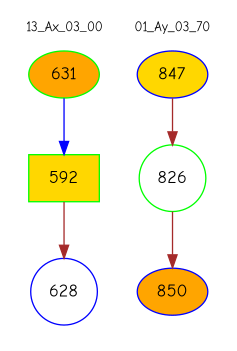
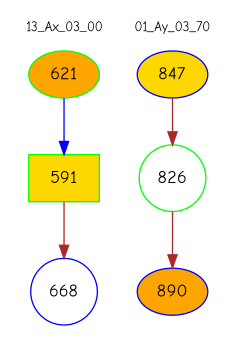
(64, 74) -> (64, 74)
(64, 178) -> (64, 178)
(64, 292) -> (64, 292)
(173, 292) -> (173, 292)
